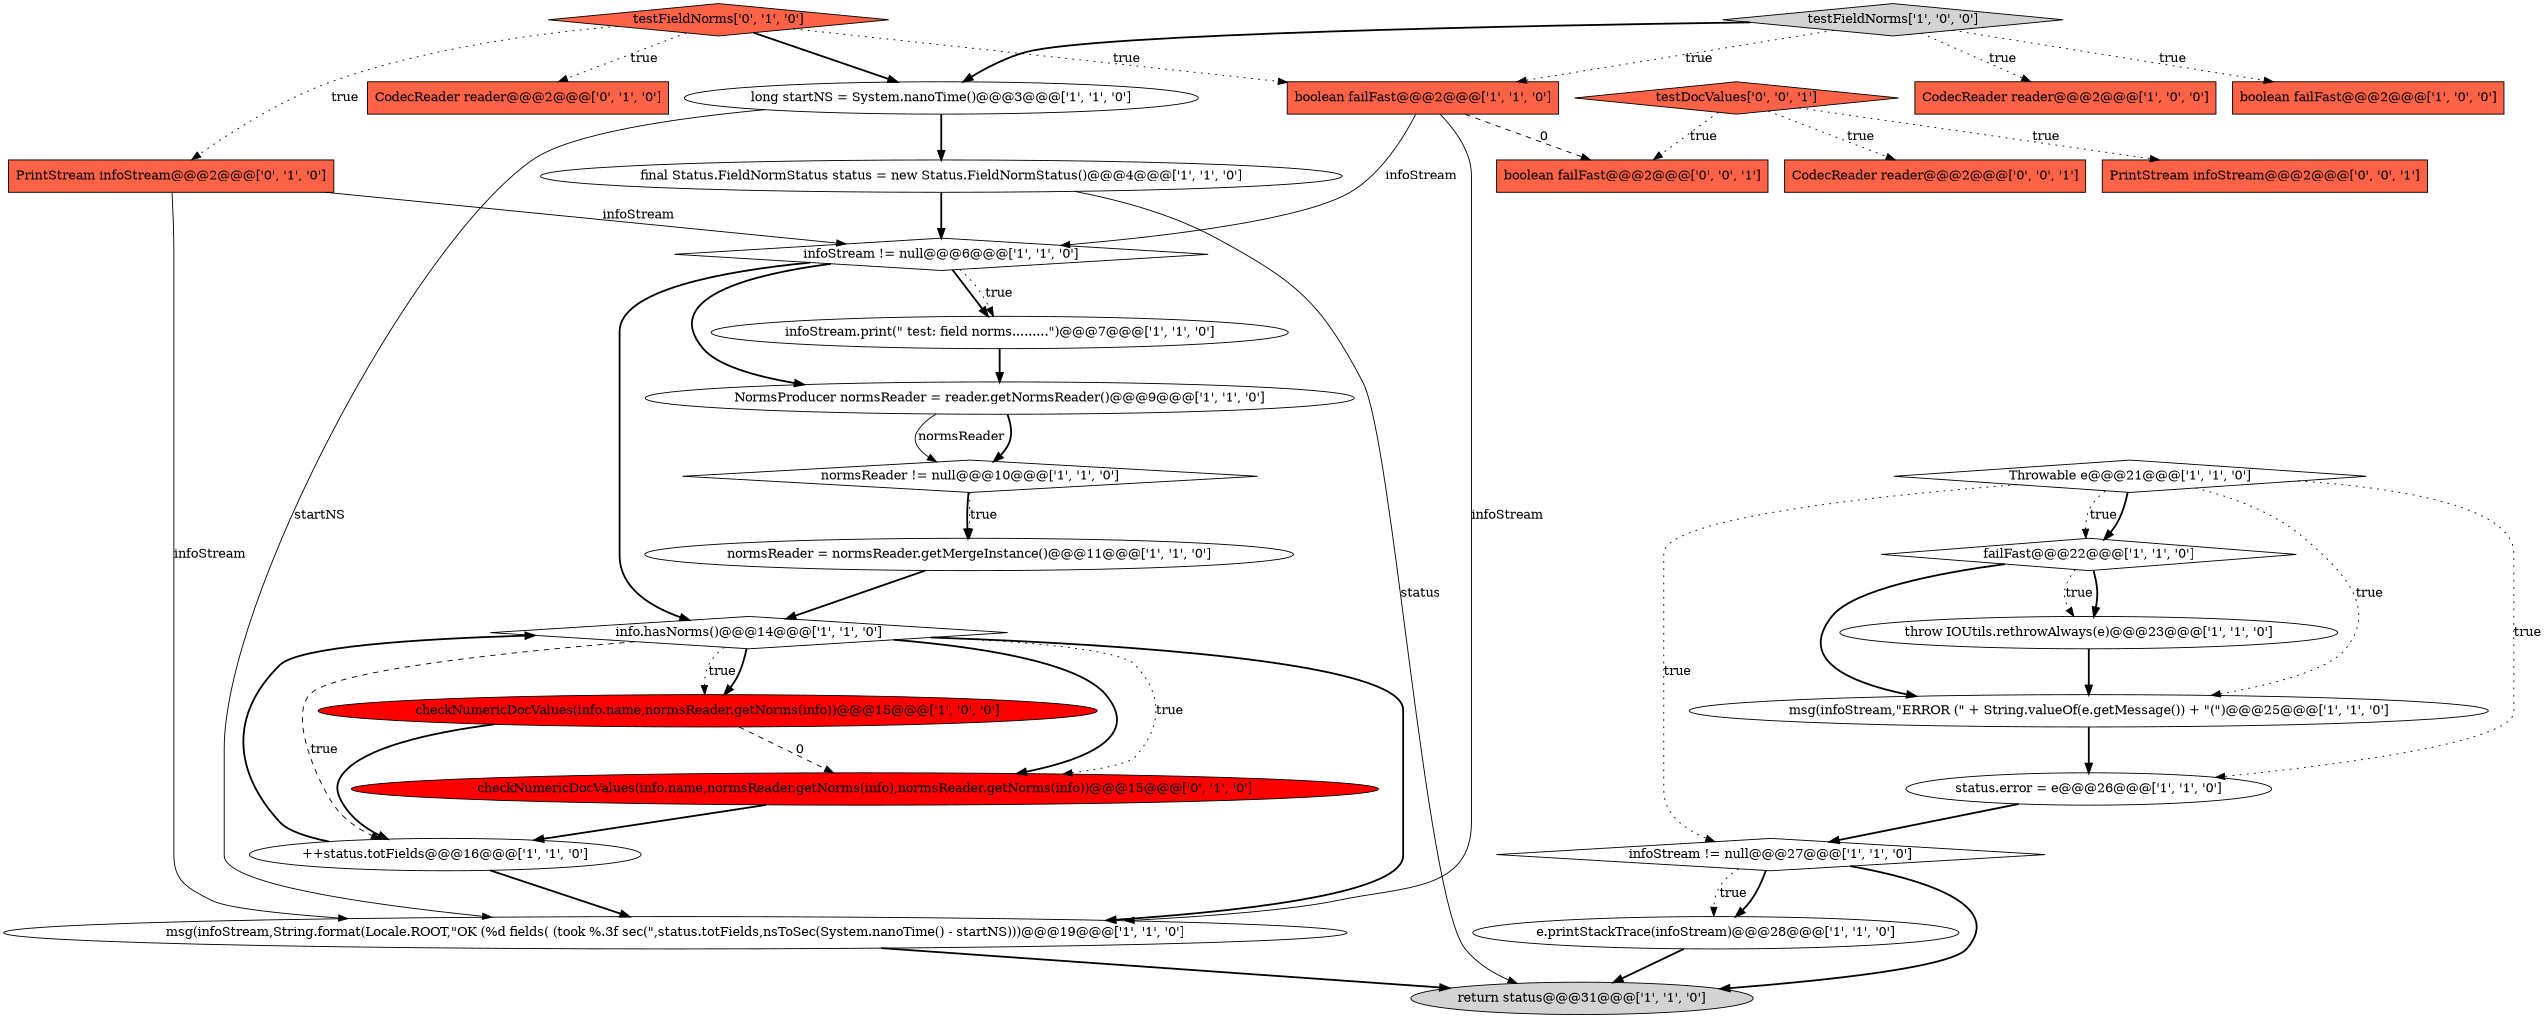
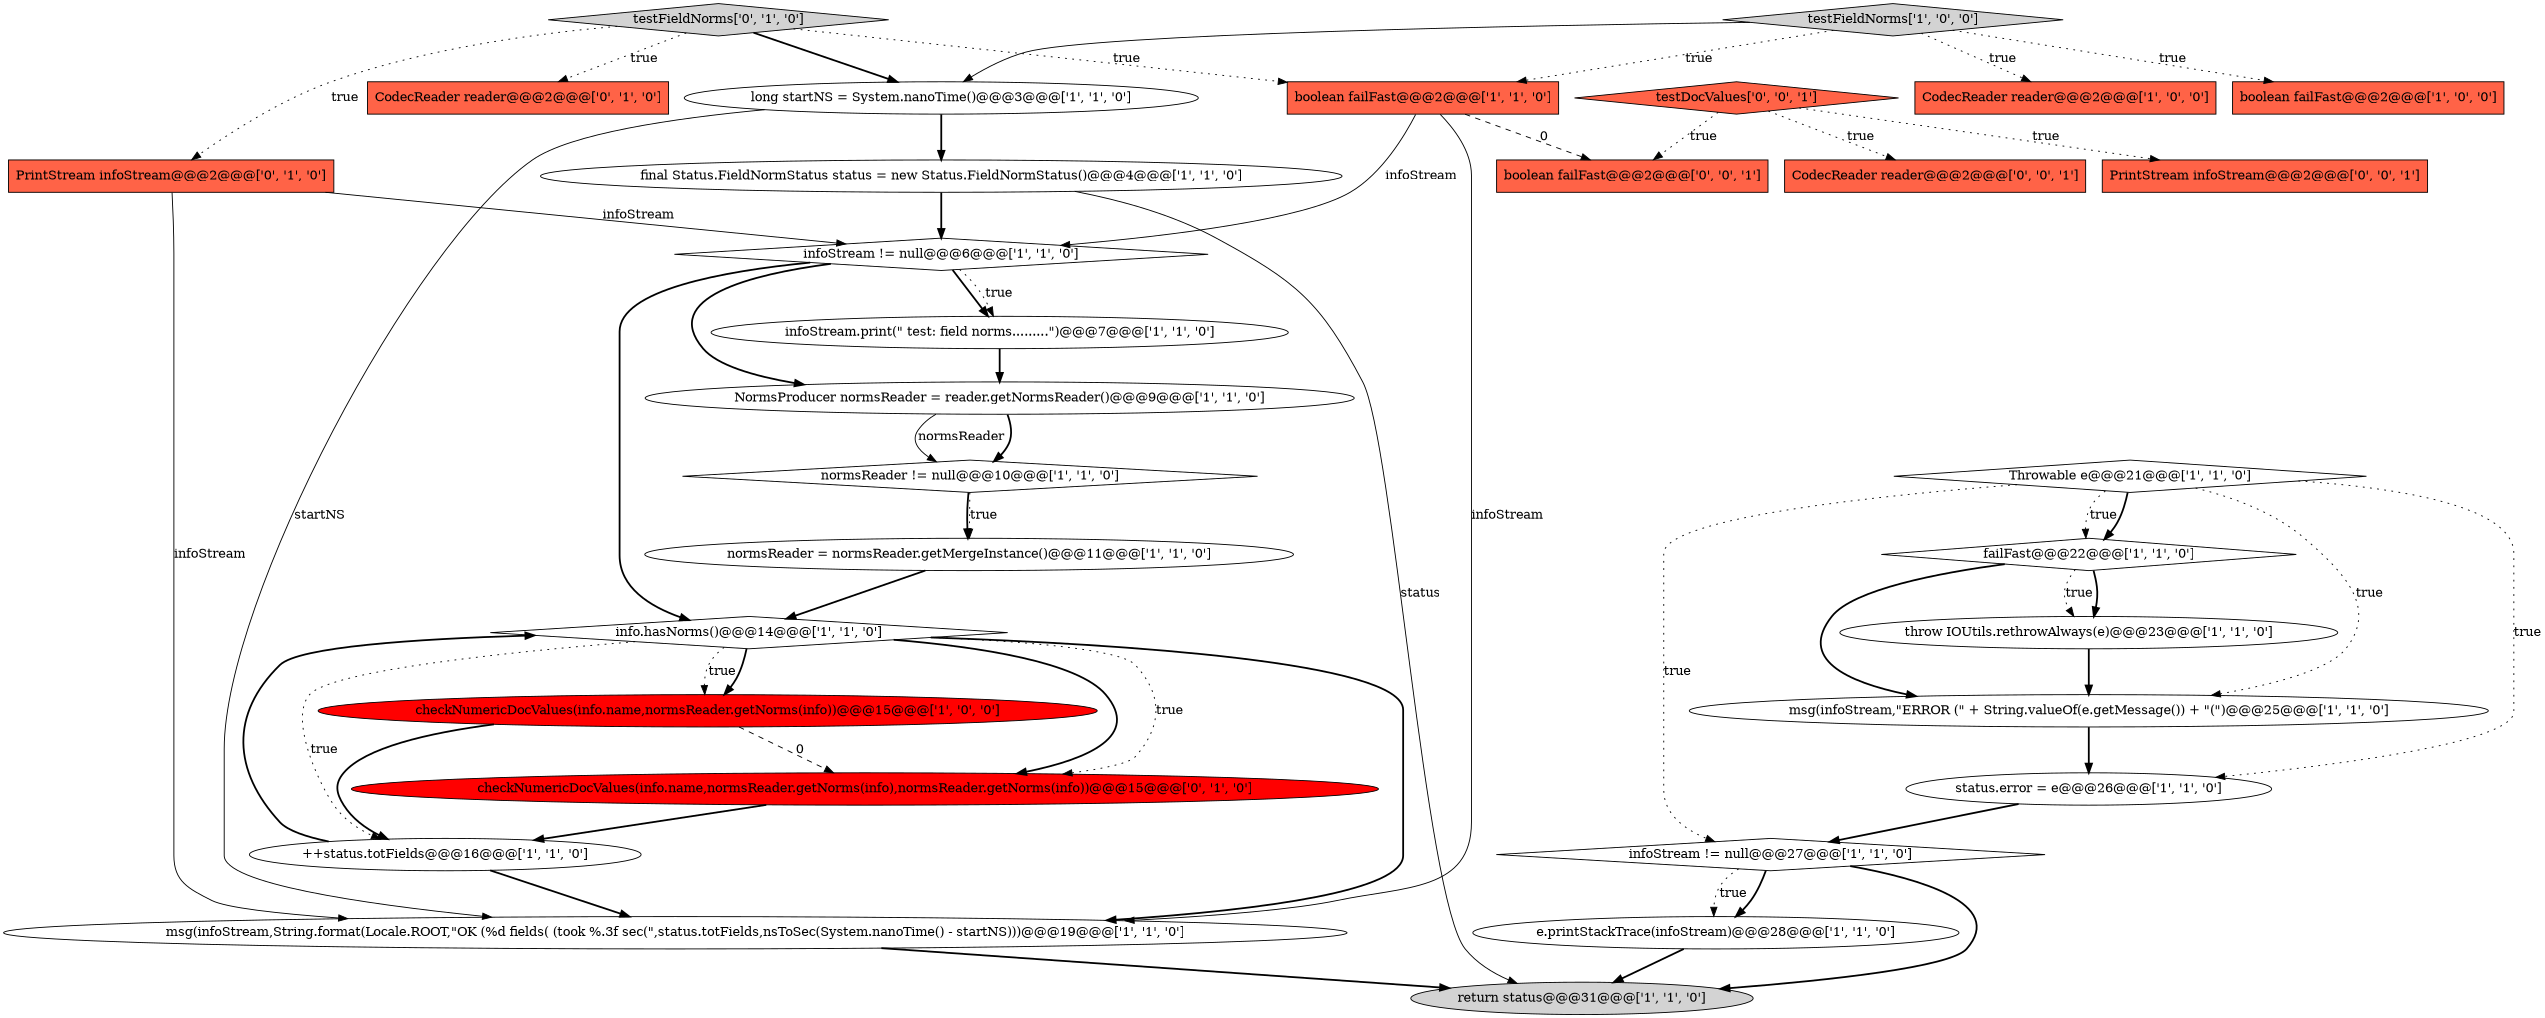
(718, 20) -> (718, 20)
(1357, 31) -> (1357, 31)
(387, 670) -> (387, 670)
